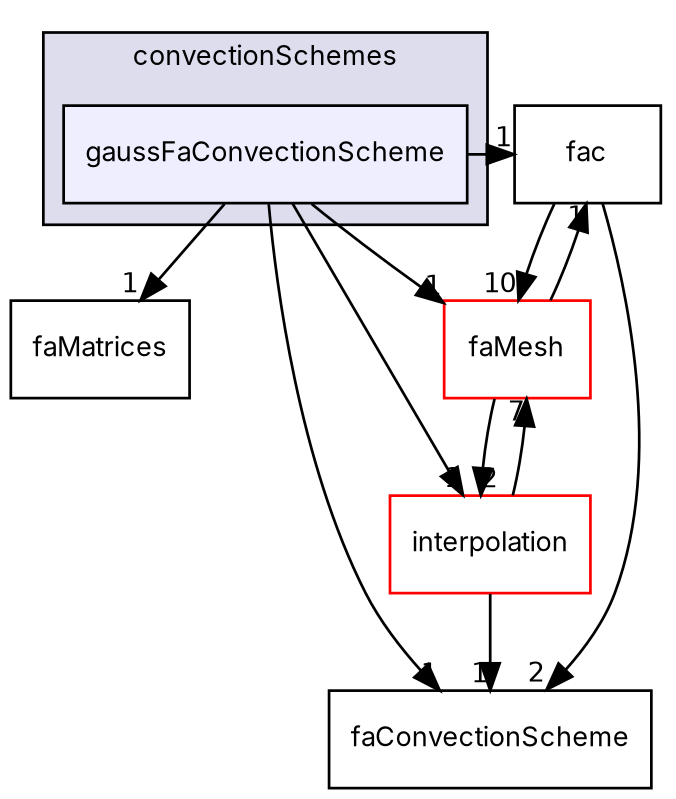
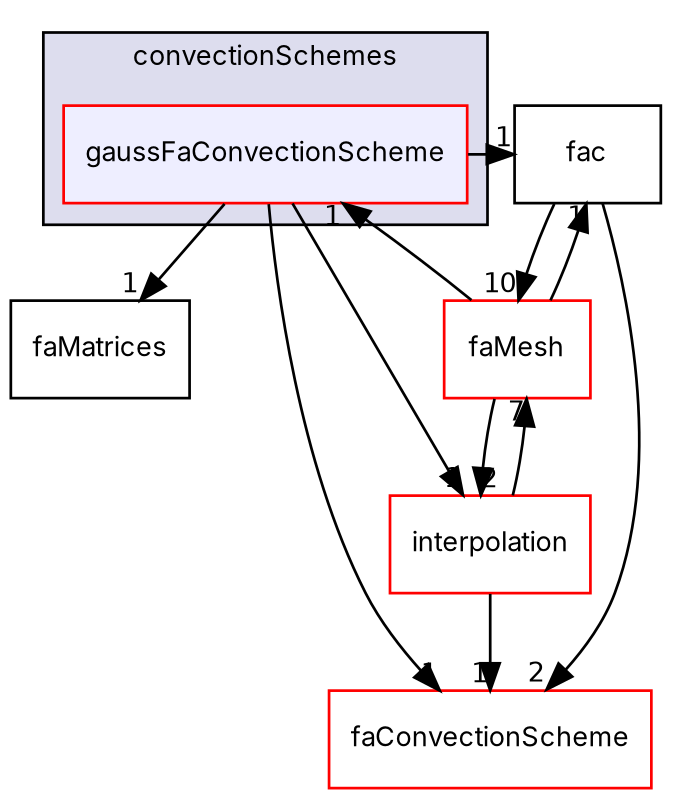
(265, 154) -> (265, 154)
(366, 246) -> (419, 259)
(490, 739) -> (490, 739)
